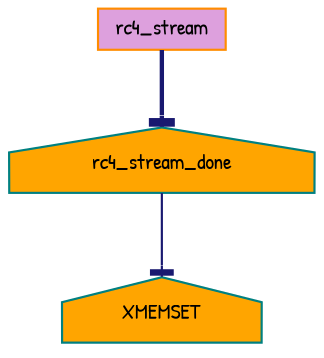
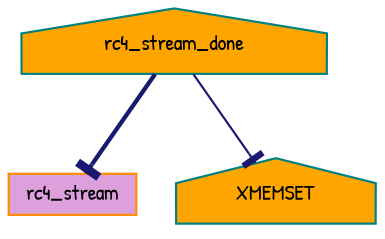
(162, 83) -> (124, 119)
